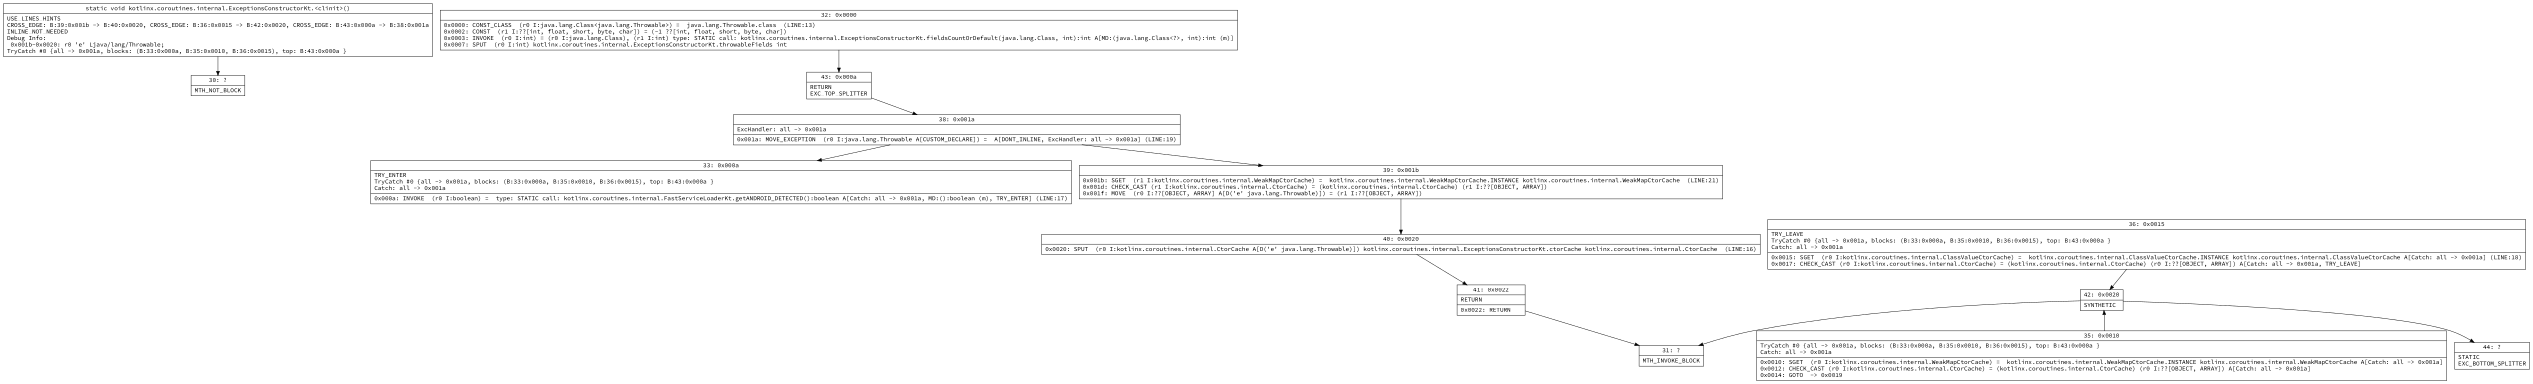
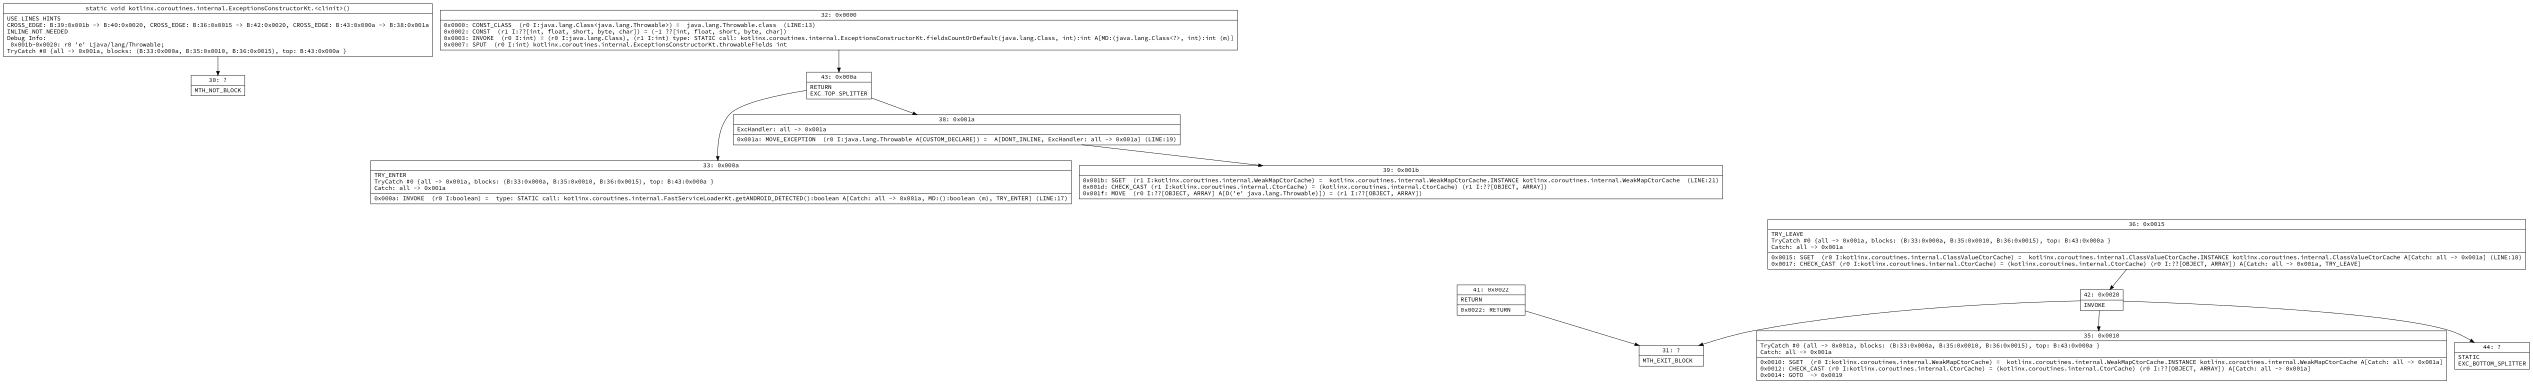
(856, 152) -> (745, 105)
(1401, 244) -> none
(2100, 305) -> (2095, 305)
(2105, 323) -> (2099, 318)
(1671, 361) -> (1668, 361)
